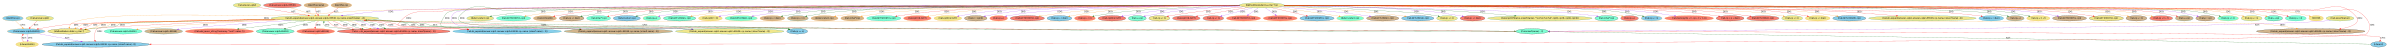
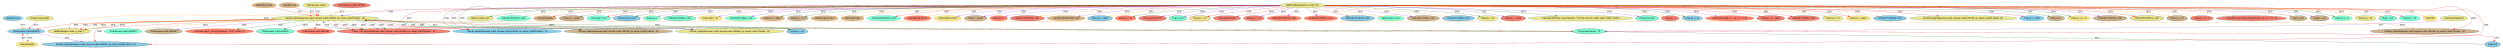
none -> (1066, 18)
none -> (2252, 18)
